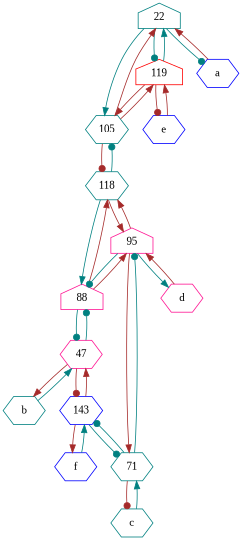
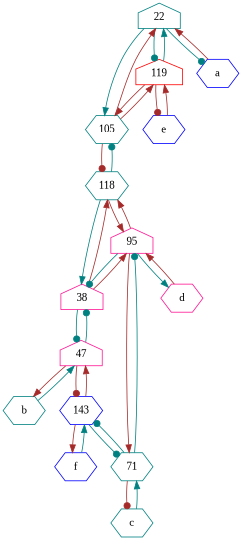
(82, 298) -> (82, 298)
(81, 354) -> (81, 354)
